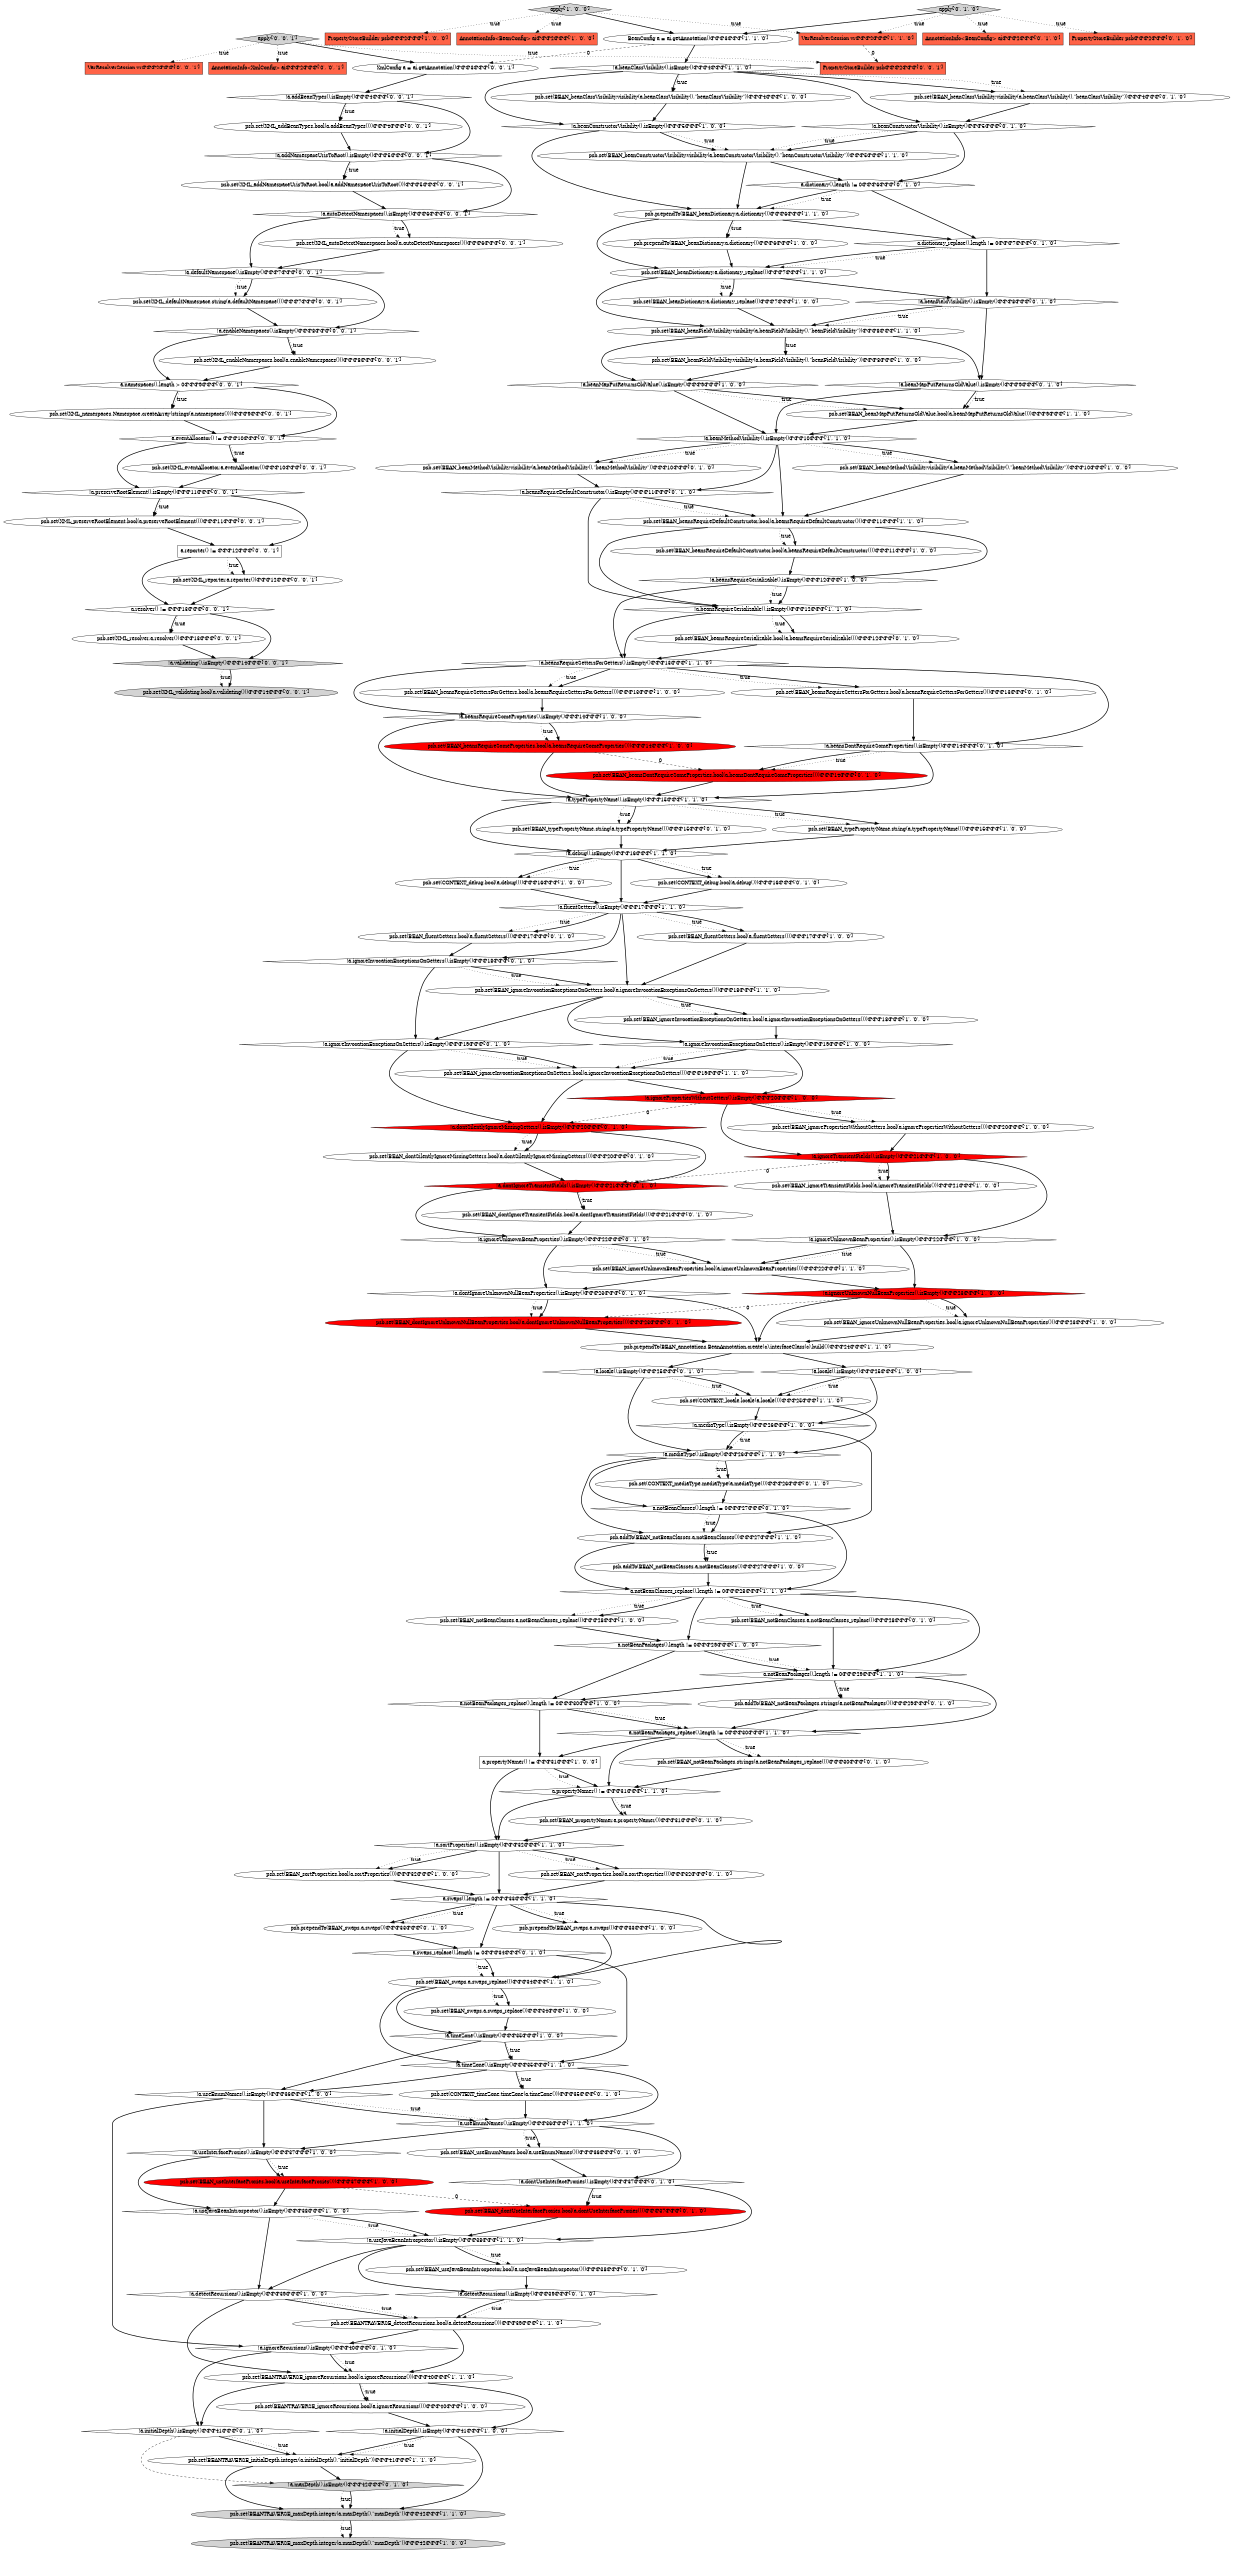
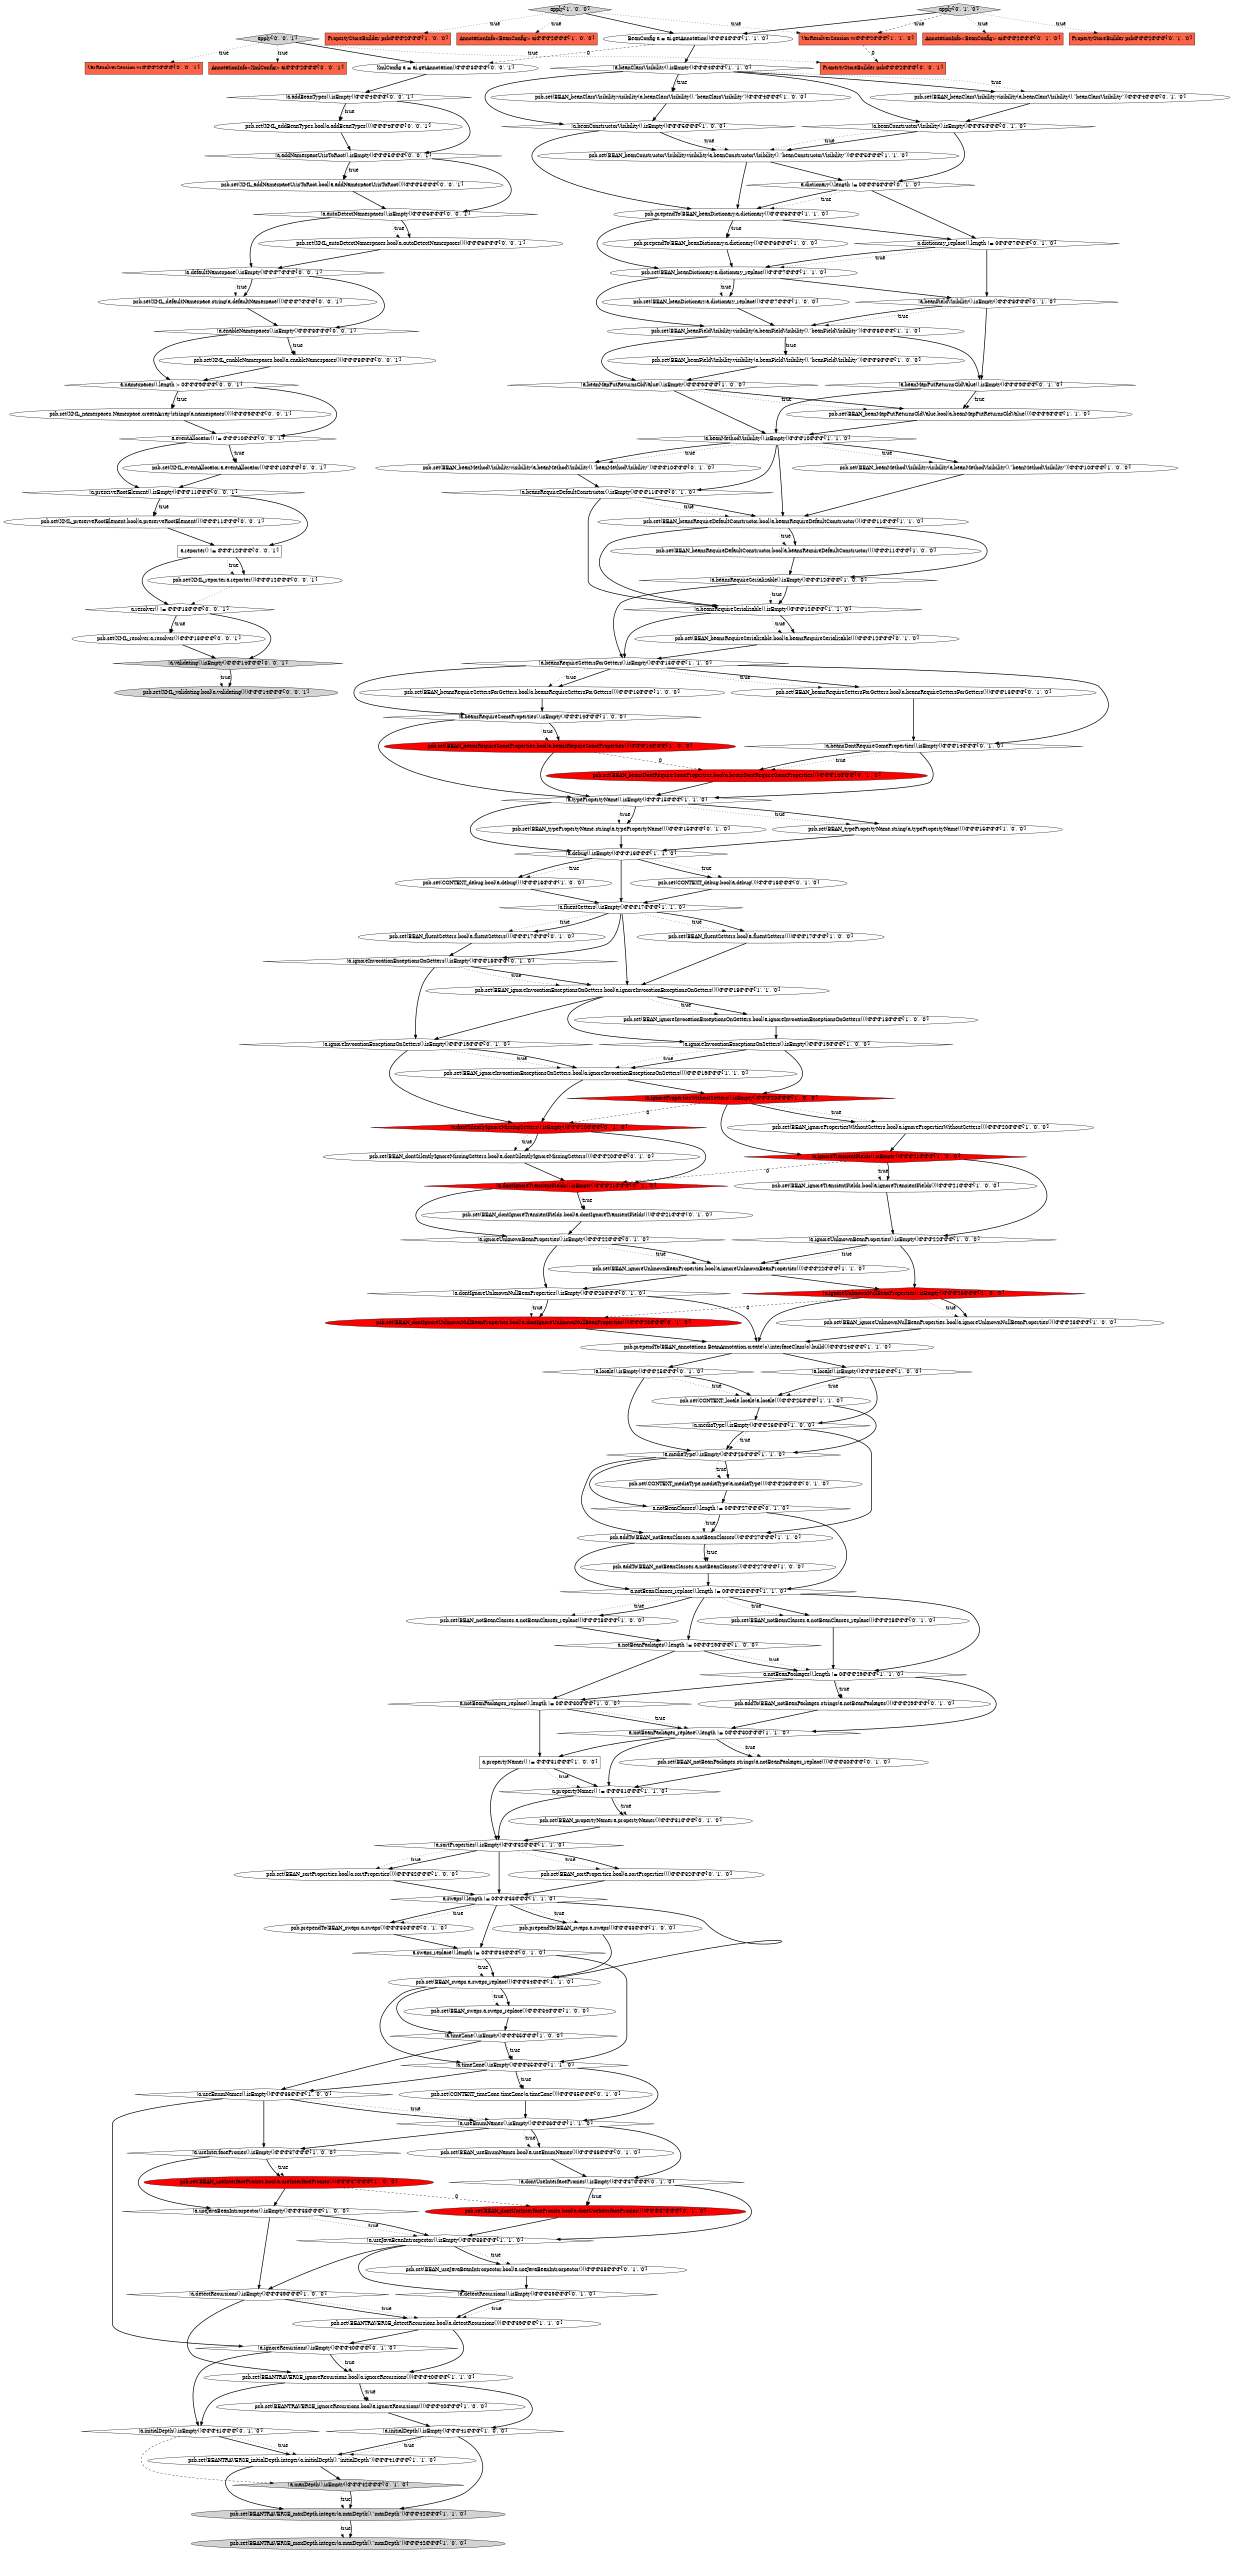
(913, 23) -> (913, 23)
(213, 595) -> (213, 595)
